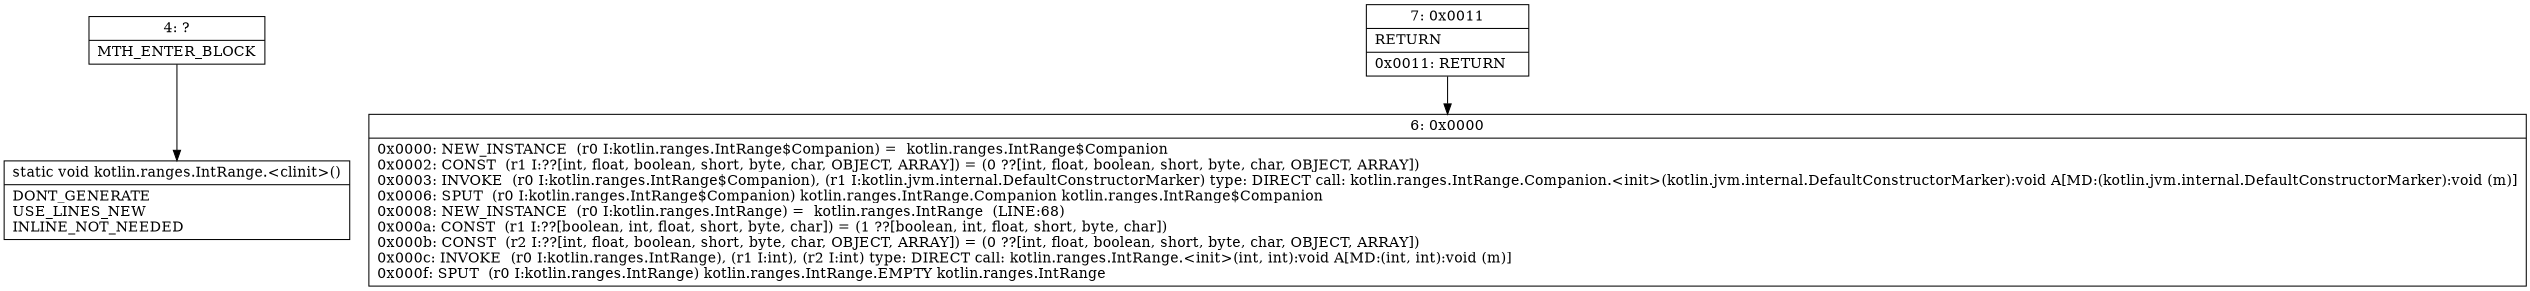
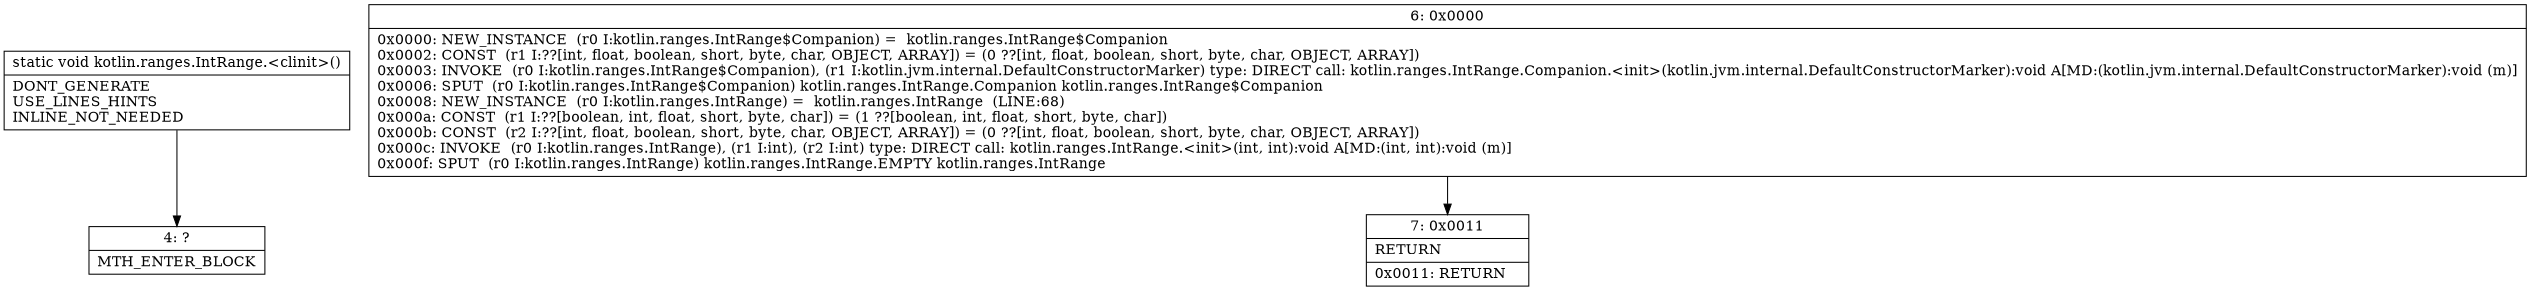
(1448, 90) -> (1448, 190)
(177, 107) -> (177, 173)
(80, 212) -> (85, 102)
